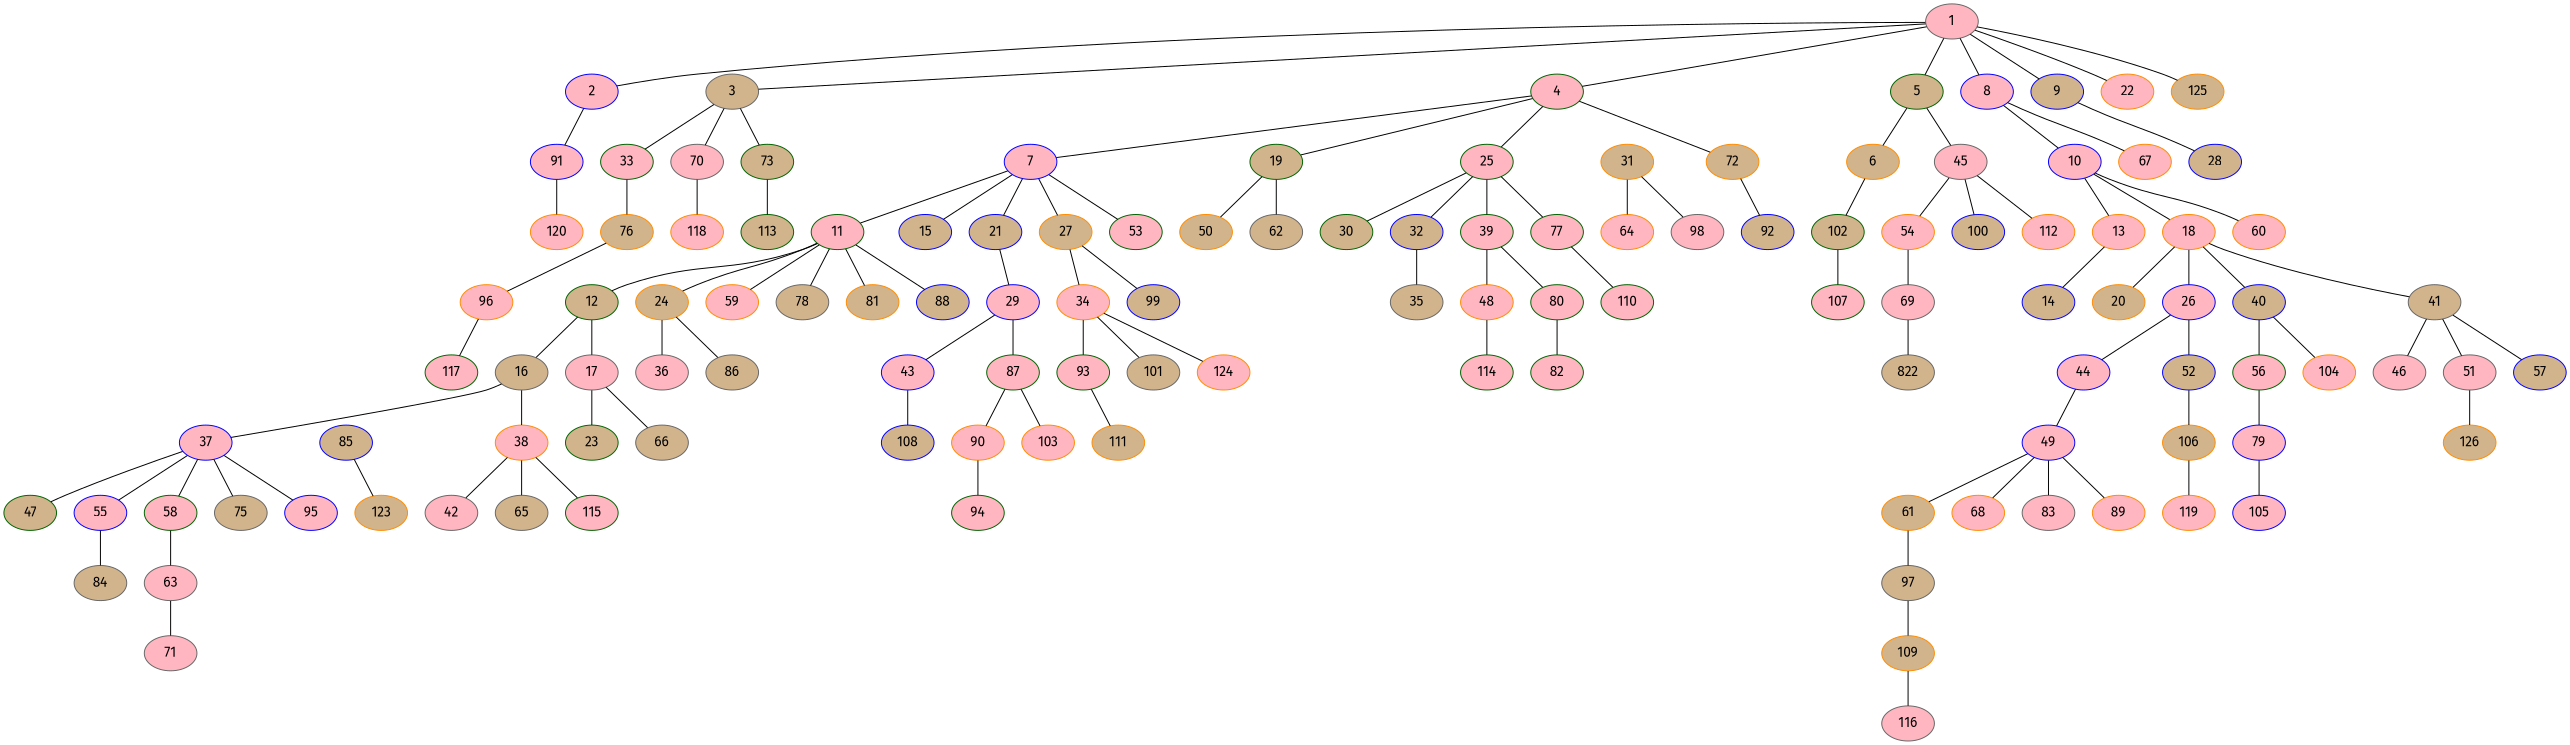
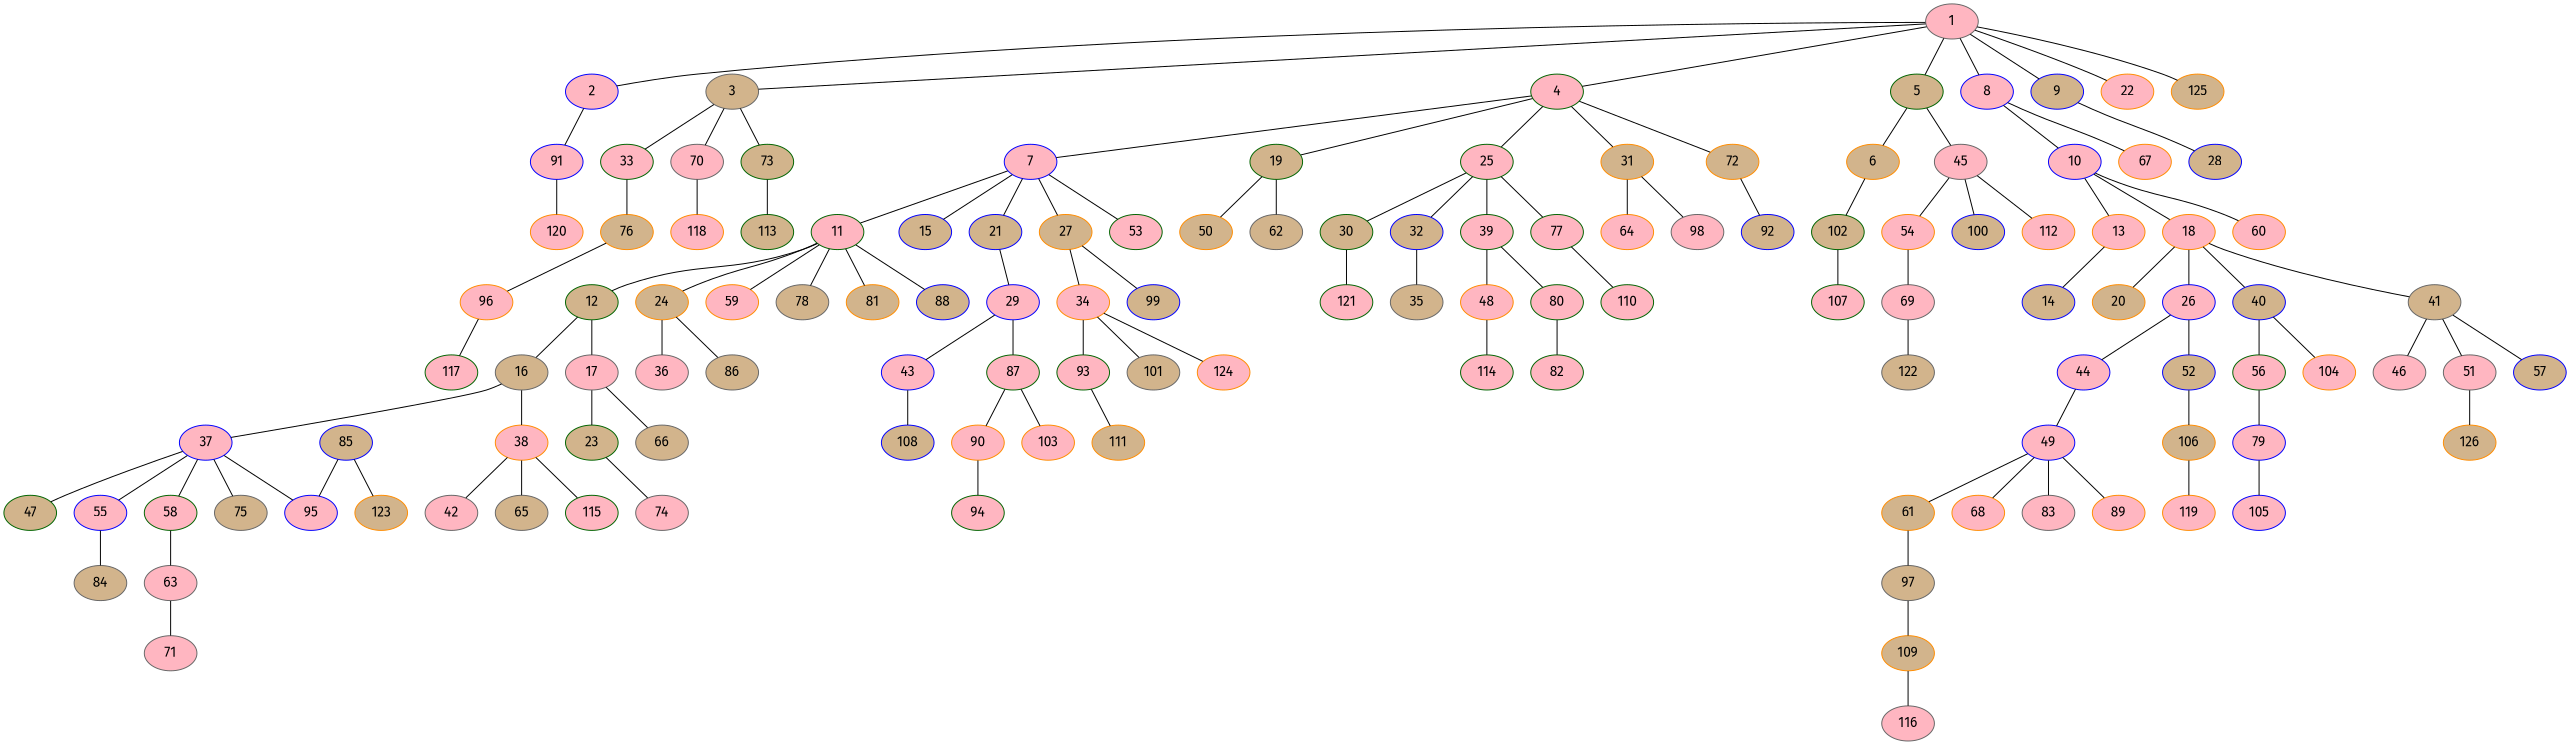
none -> (1592, 127)
none -> (1346, 302)
(1908, 372) -> (1908, 372)
none -> (329, 478)
none -> (662, 513)
